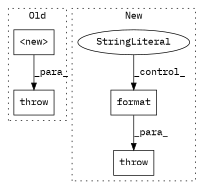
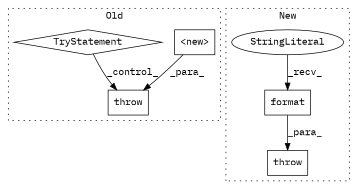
none -> (88, 42)
(160, 72) -> (305, 72)
